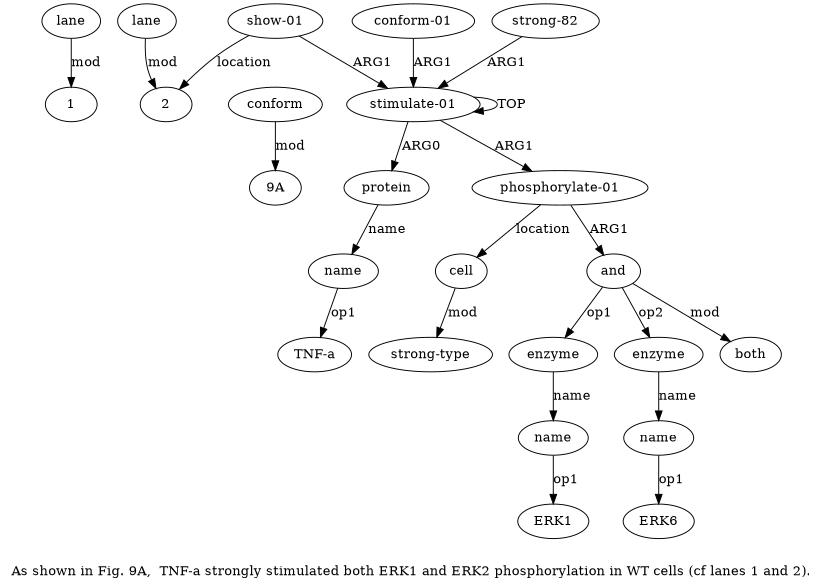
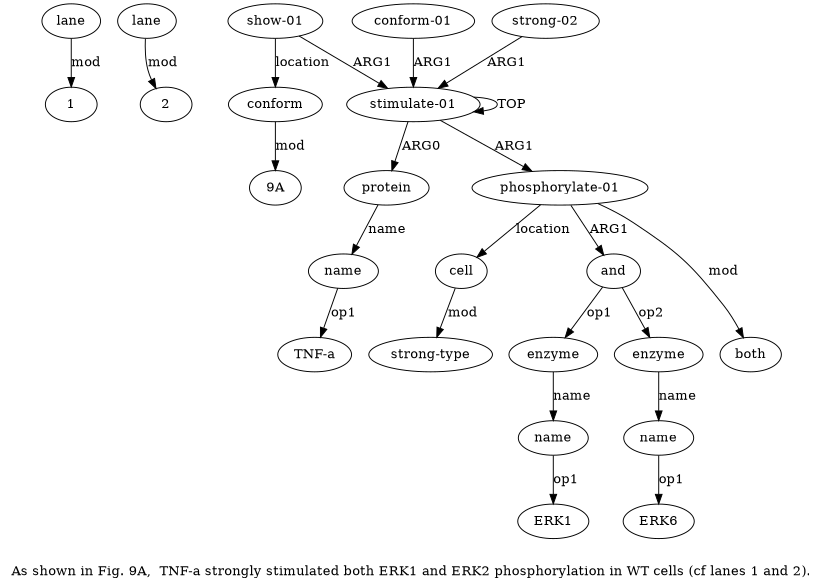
(546, 21) -> (546, 21)
(216, 56) -> (275, 58)
(677, 310) -> (678, 255)
